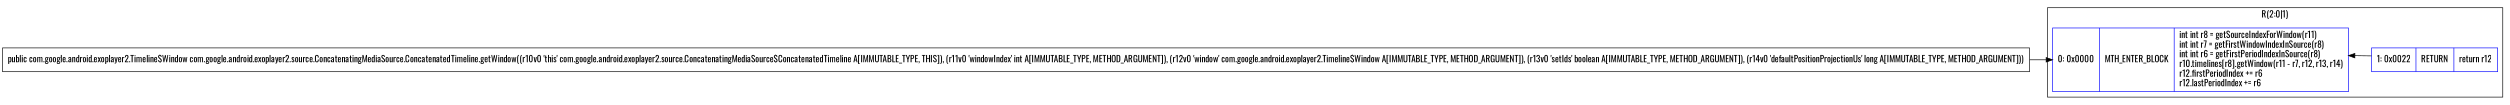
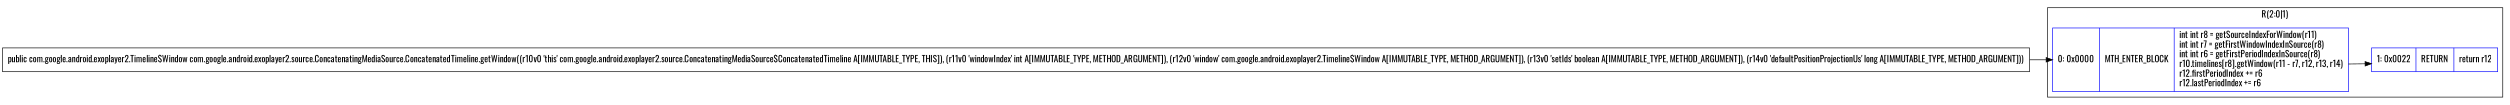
(2363, 56) -> (2357, 64)
